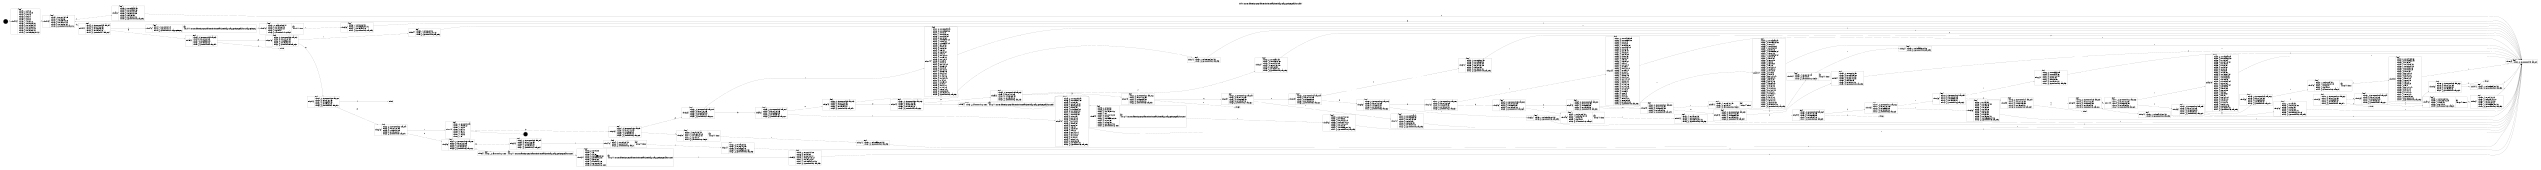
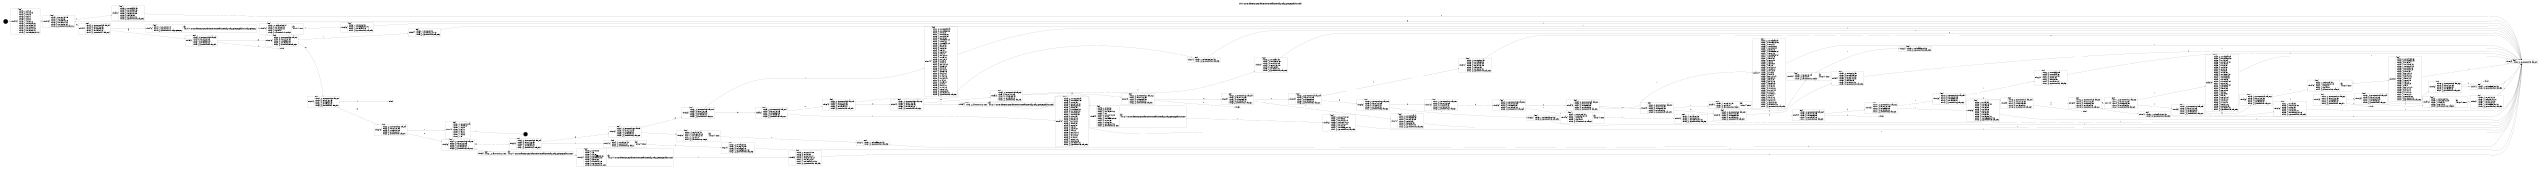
(1623, 71) -> none
(540, 131) -> (575, 138)
